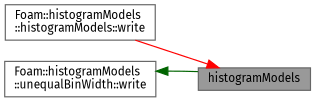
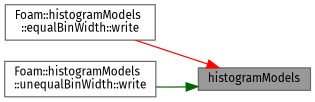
(80, 22) -> (80, 22)
(183, 71) -> (171, 87)
